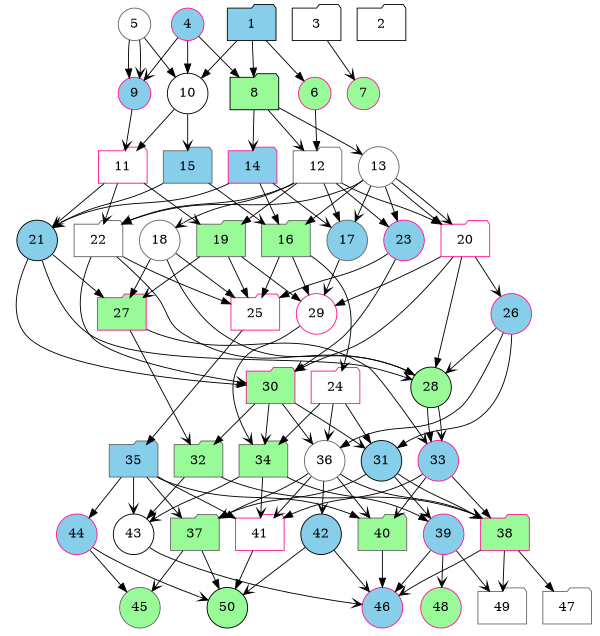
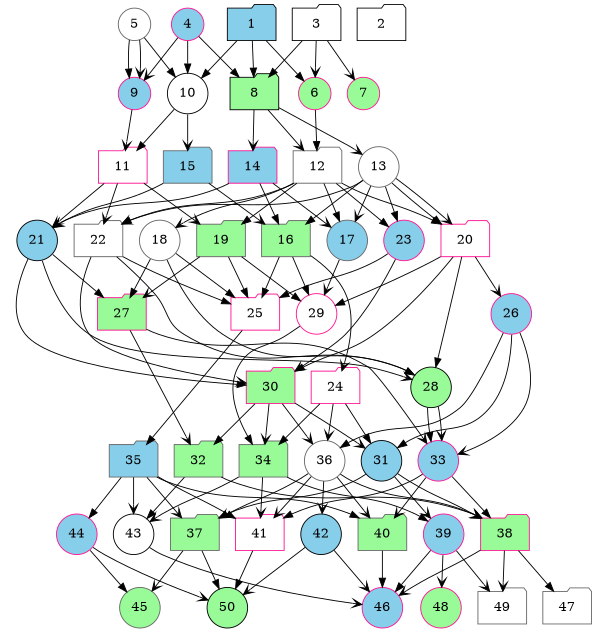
none -> (316, 54)
none -> (289, 56)
(475, 348) -> (525, 406)
(239, 366) -> (239, 366)
